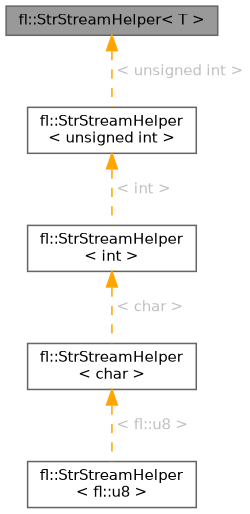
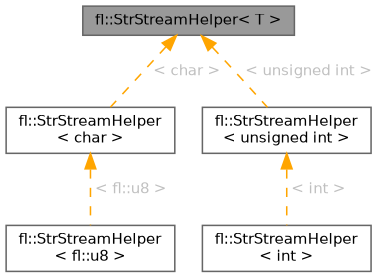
(112, 315) -> (138, 77)
